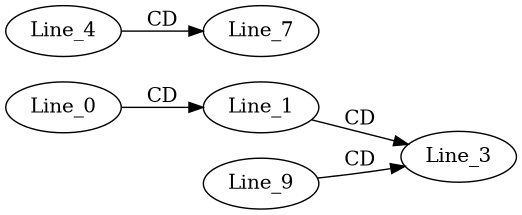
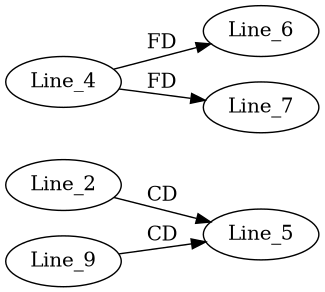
(162, 20) -> (162, 83)
none -> (261, 31)
(63, 107) -> none
(261, 107) -> (63, 185)
(459, 157) -> (261, 234)
